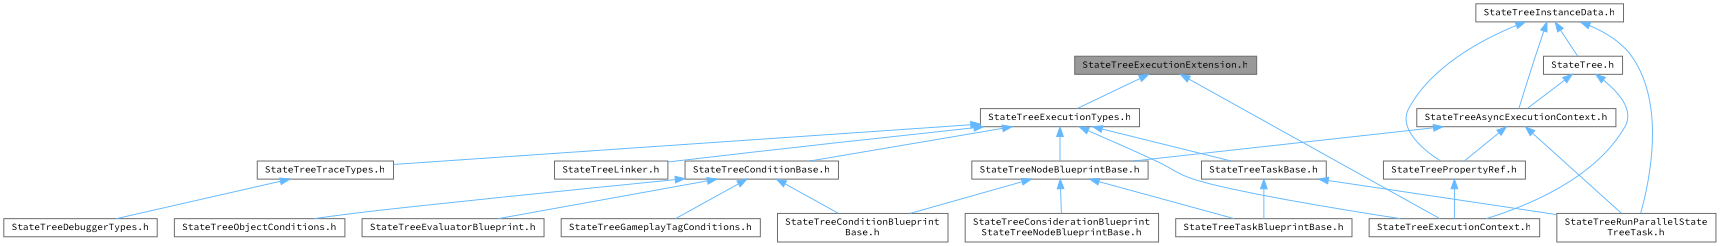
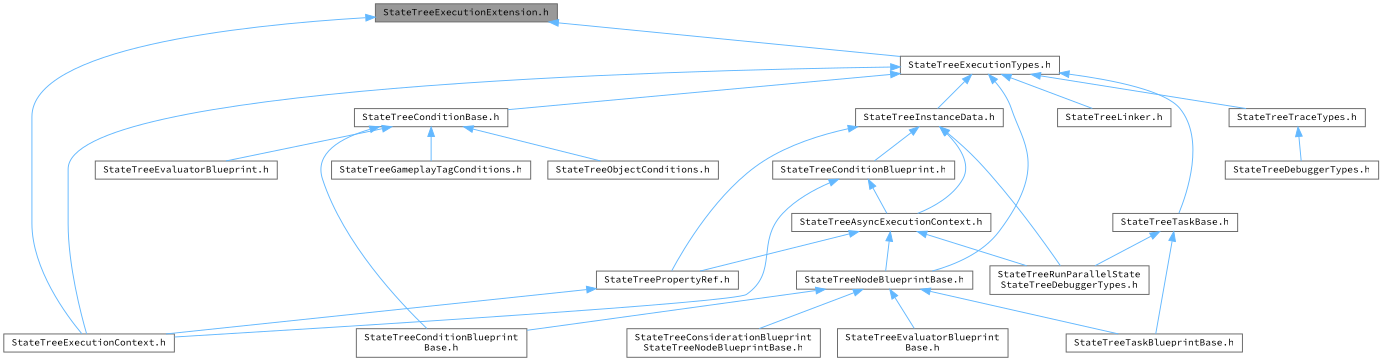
(1583, 65) -> (864, 170)
none -> (951, 95)
(1636, 228) -> (1069, 280)
none -> (923, 343)
